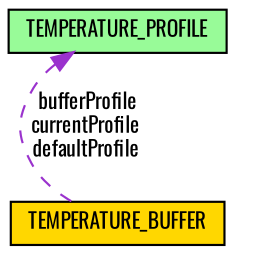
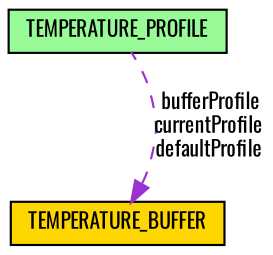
(22, 138) -> (155, 116)
